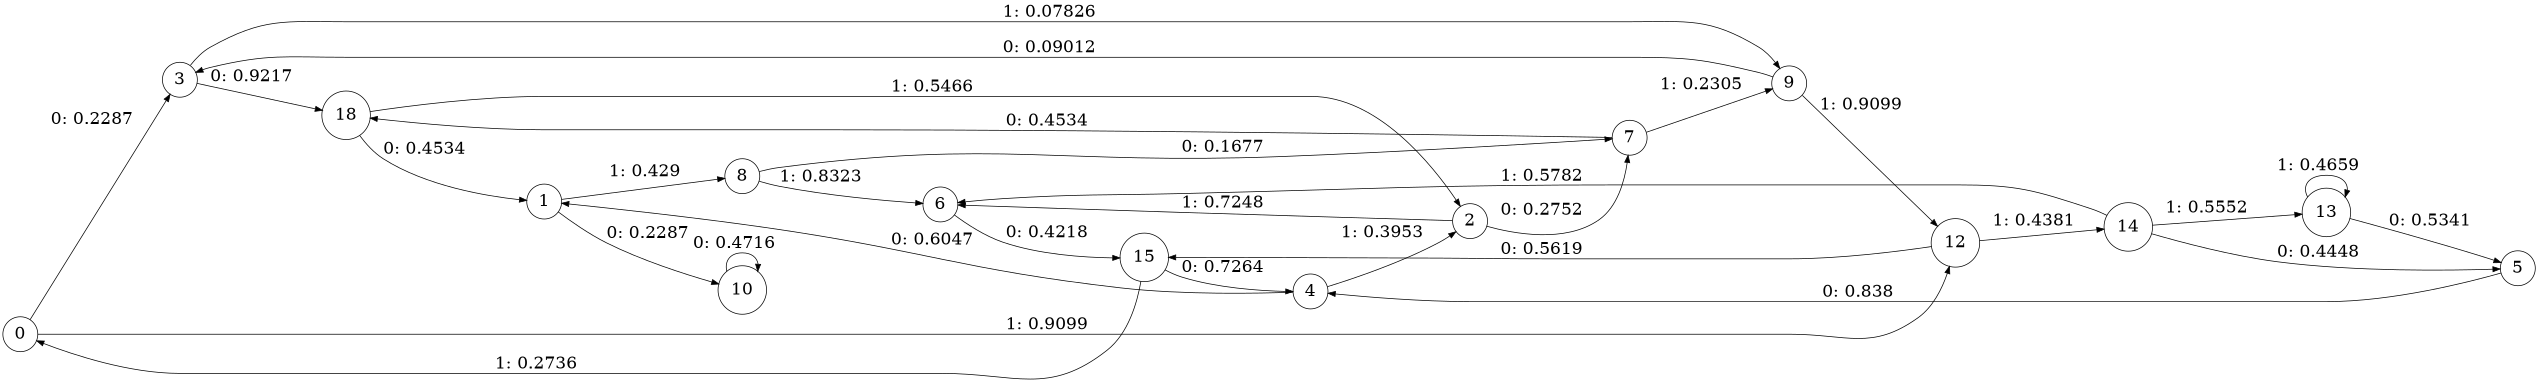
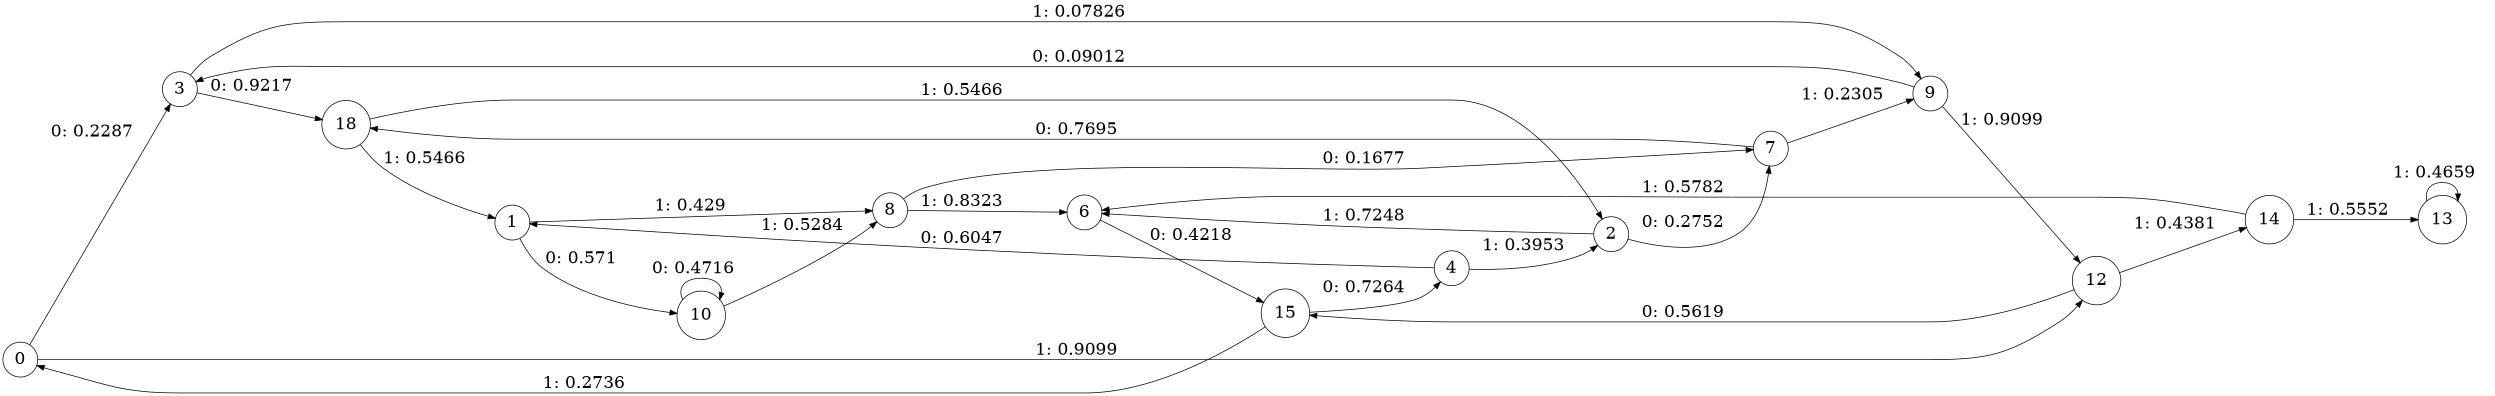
(1055, 121) -> (1084, 130)
(433, 149) -> (433, 159)
(656, 233) -> (592, 259)
(2518, 268) -> none
none -> (799, 270)
